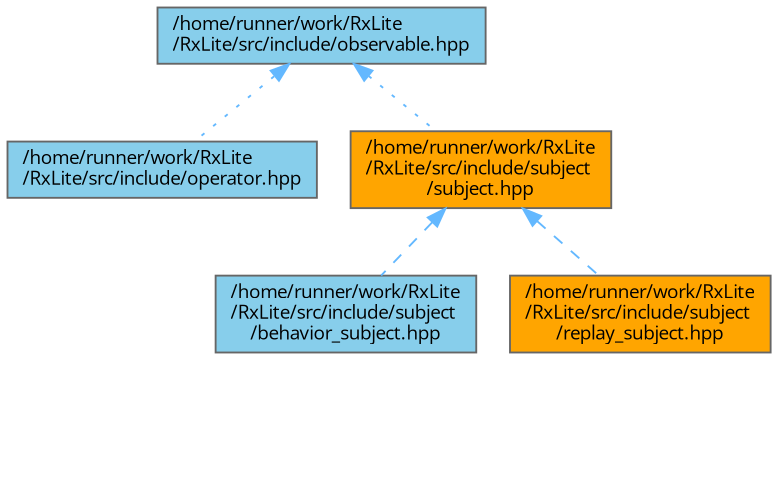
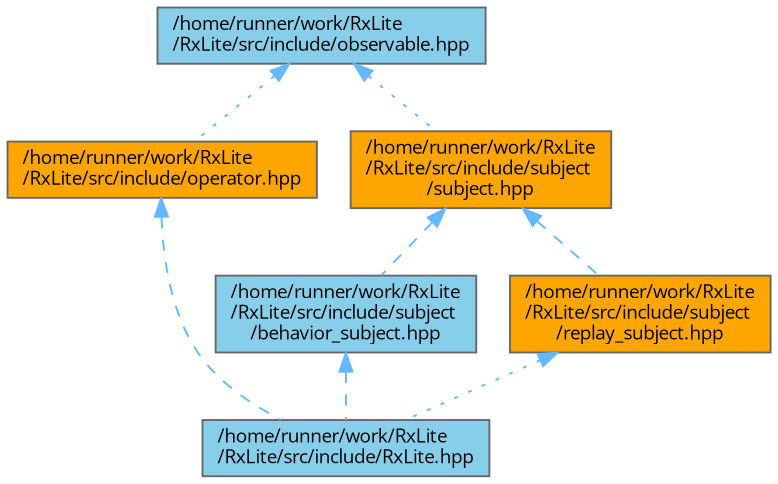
(162, 170) -> (162, 170)
none -> (346, 448)
